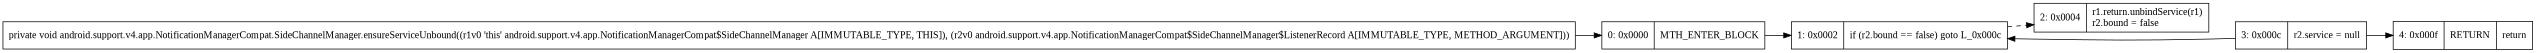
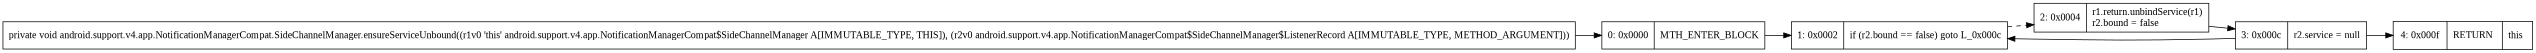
none -> (2218, 27)
(2515, 35) -> (2516, 35)
